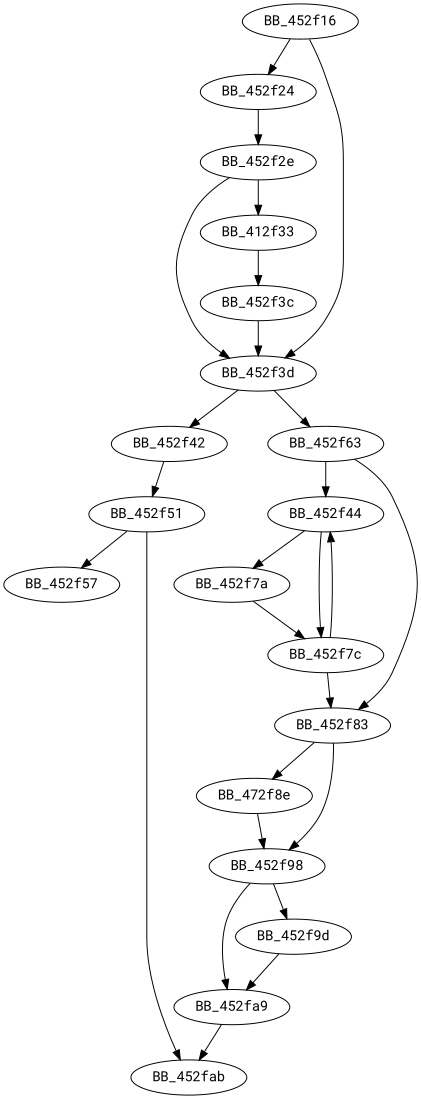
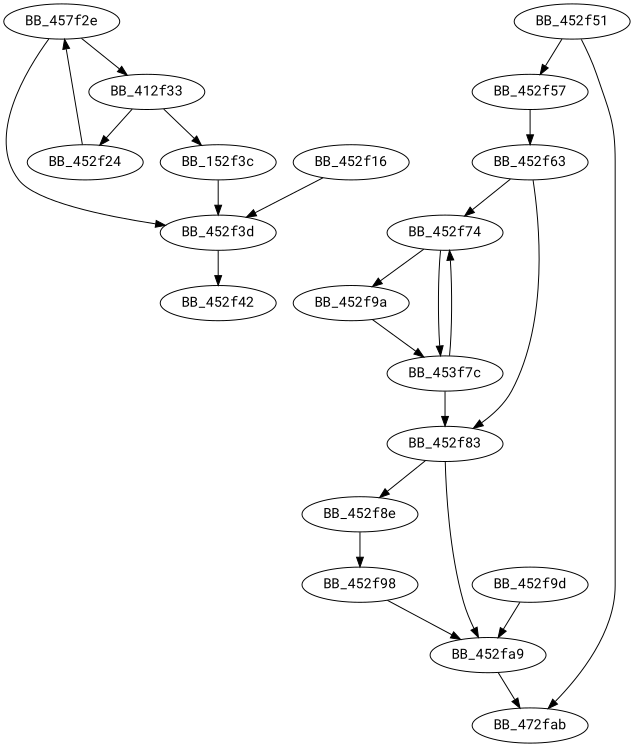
(282, 53) -> (119, 124)
(258, 162) -> (62, 22)
(258, 303) -> (218, 162)
(289, 405) -> (530, 122)
(160, 474) -> none
(326, 514) -> (445, 233)
(232, 585) -> (351, 303)
(326, 655) -> (445, 374)
(254, 796) -> (360, 514)
(327, 798) -> (452, 547)
(278, 897) -> none
(189, 1078) -> (530, 726)
